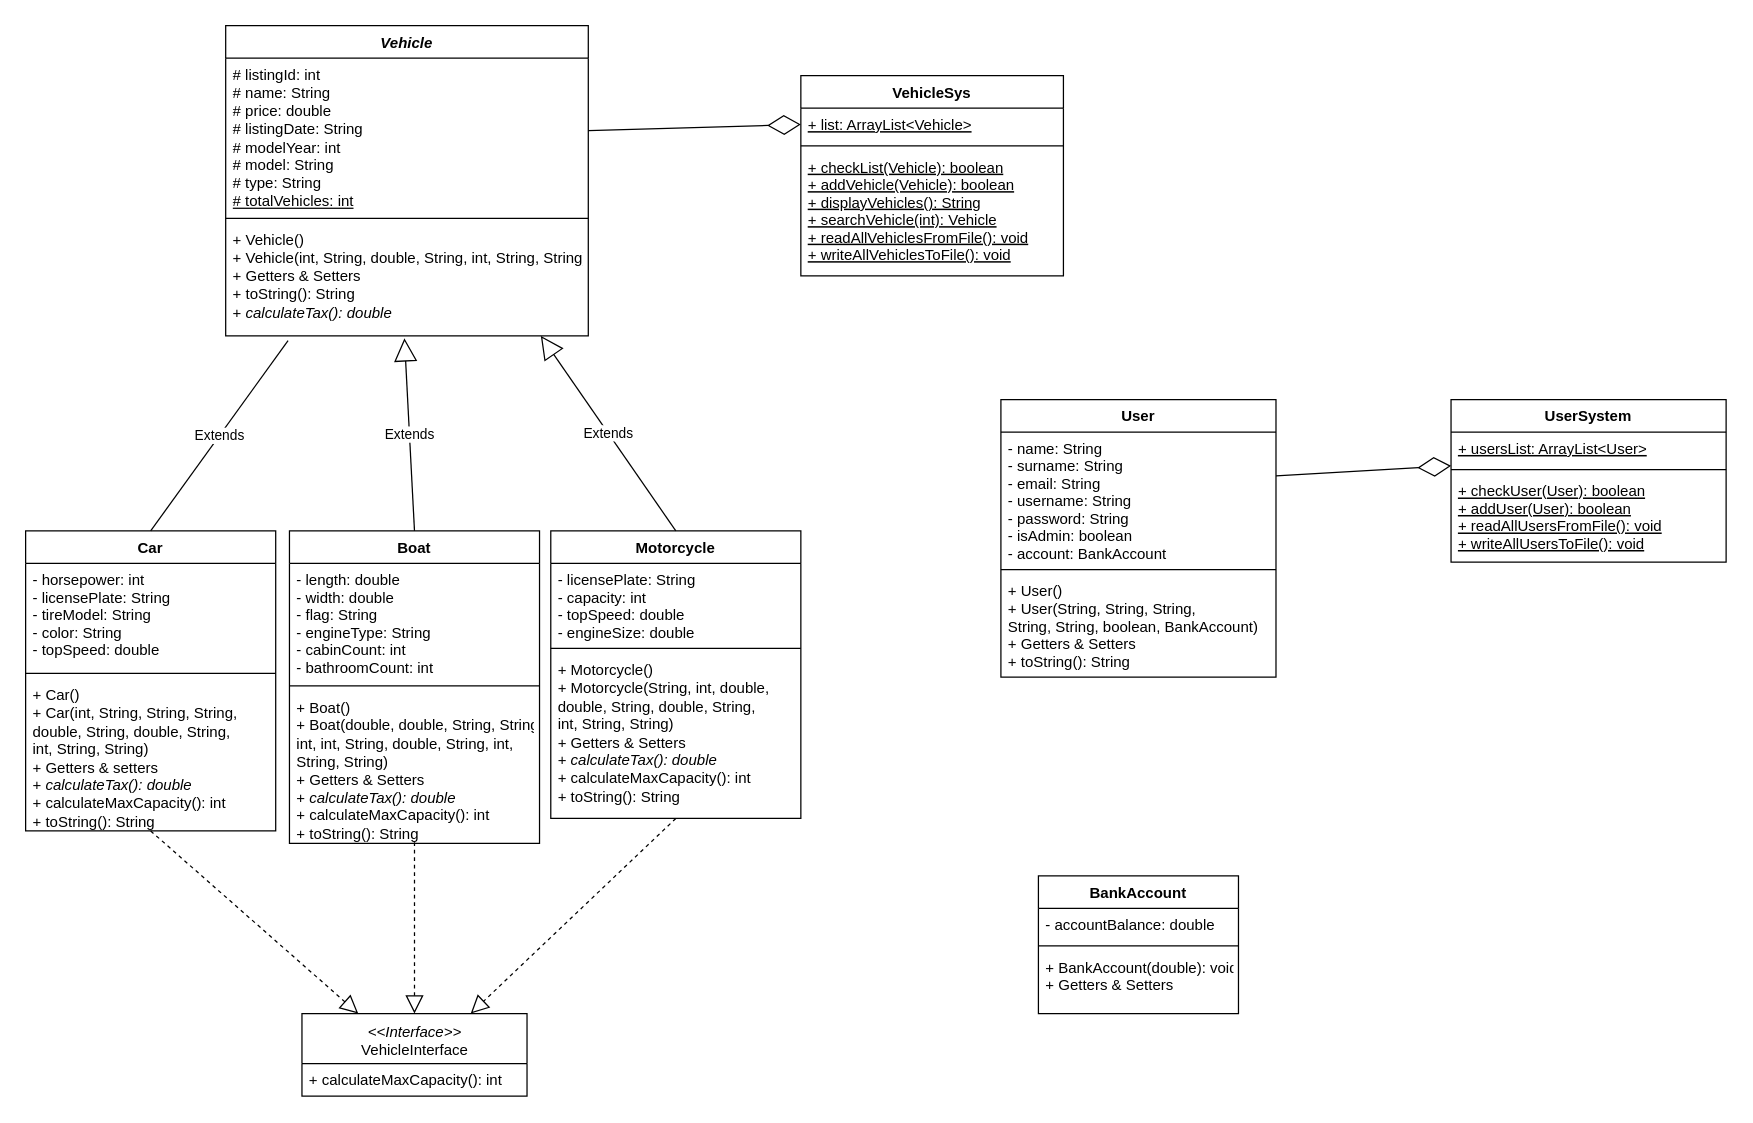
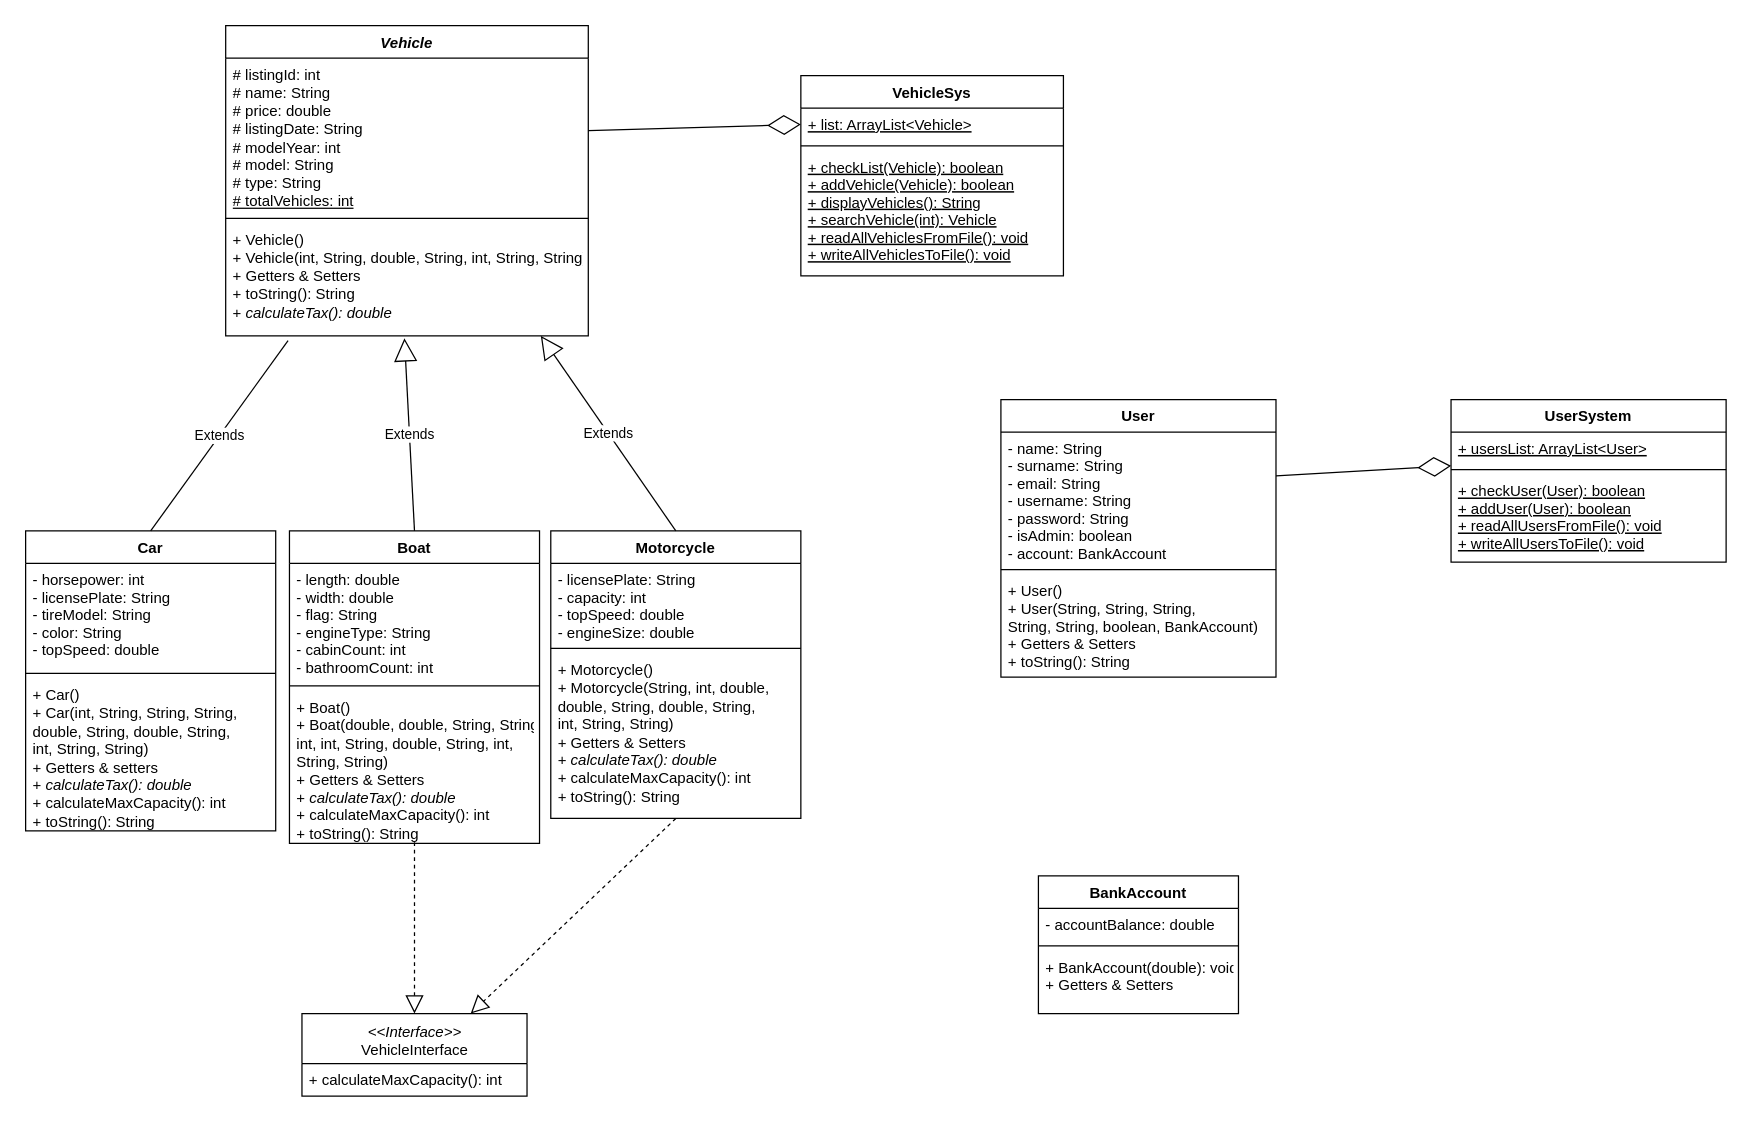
(249, 917) -> none
